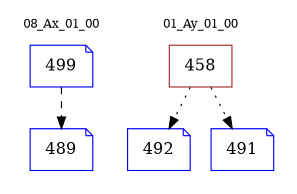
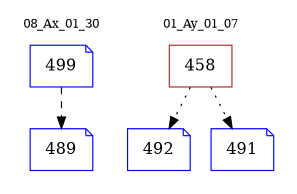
(61, 25) -> (61, 25)
(201, 25) -> (201, 25)
